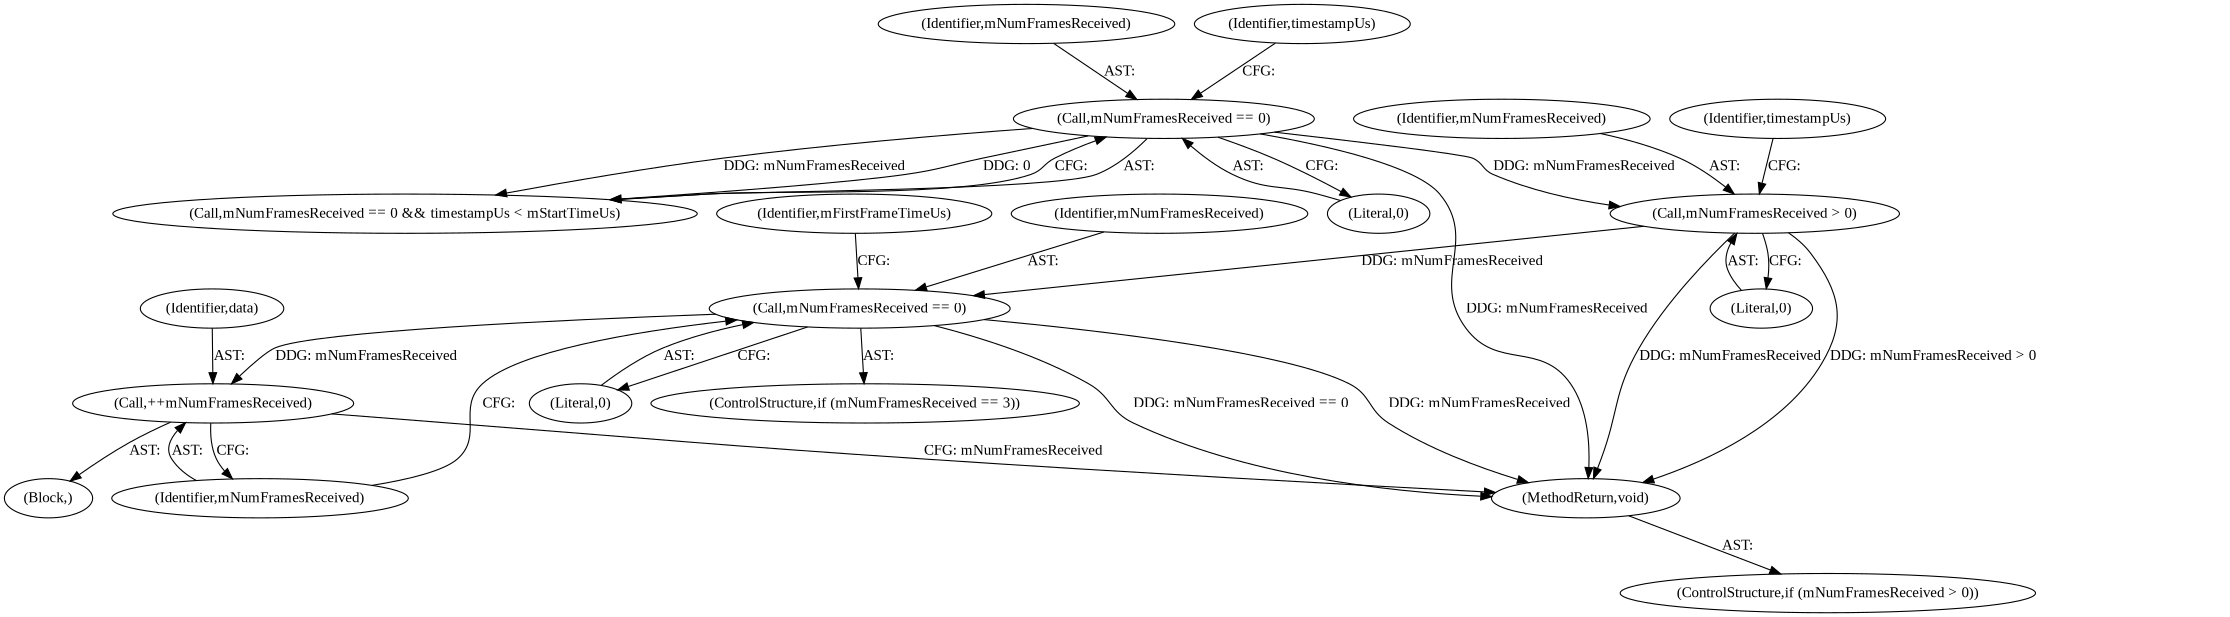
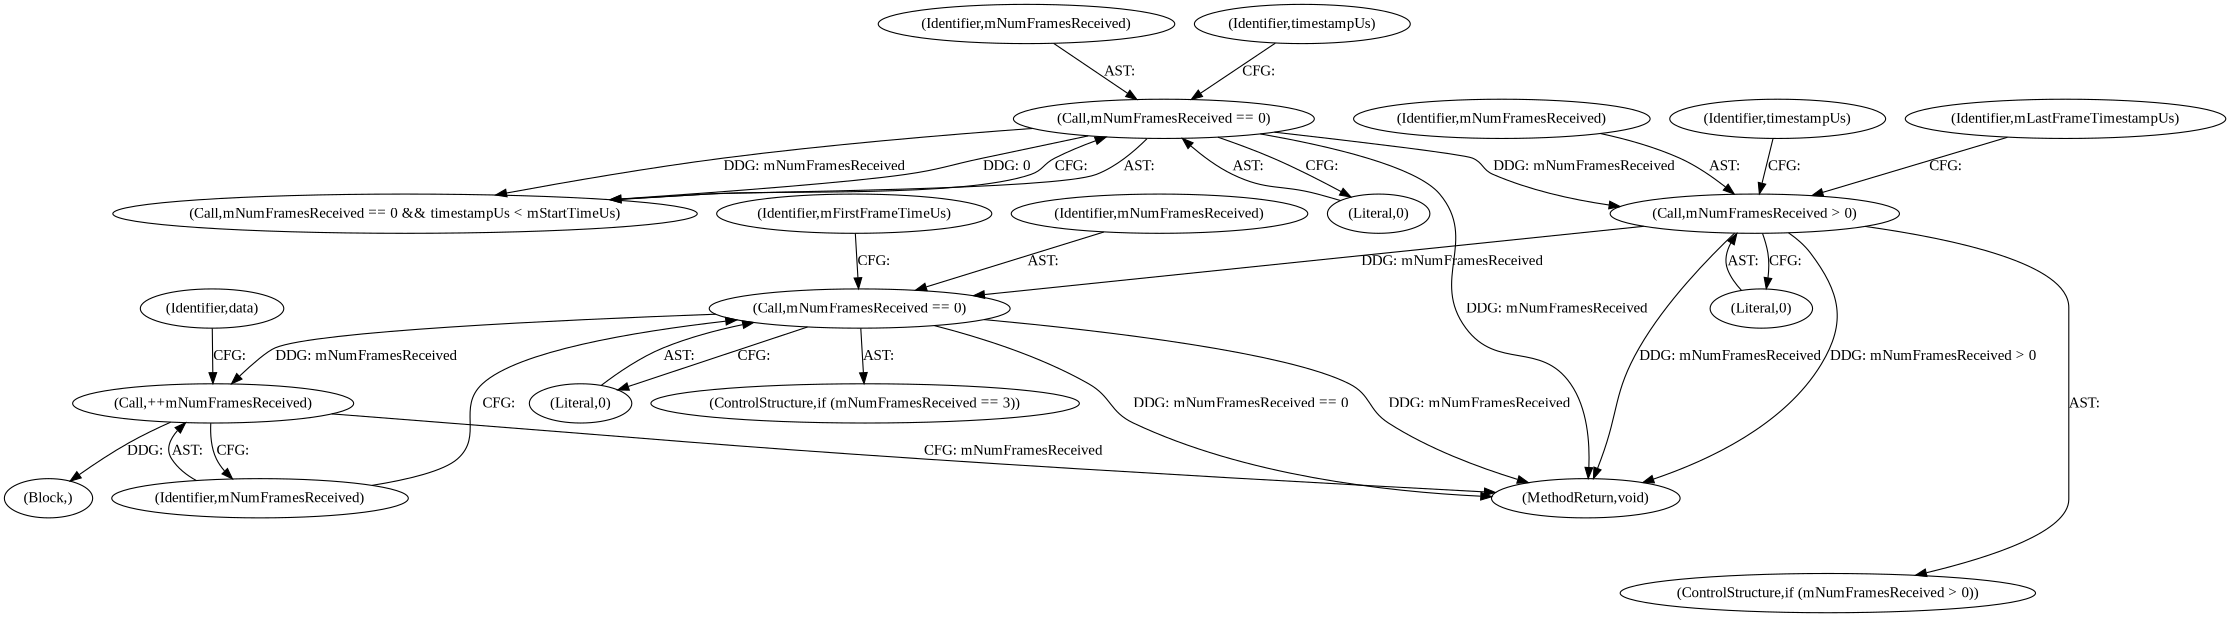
none -> (2066, 119)
(232, 356) -> (232, 356)
(147, 451) -> (147, 451)
(1700, 543) -> (2069, 372)
